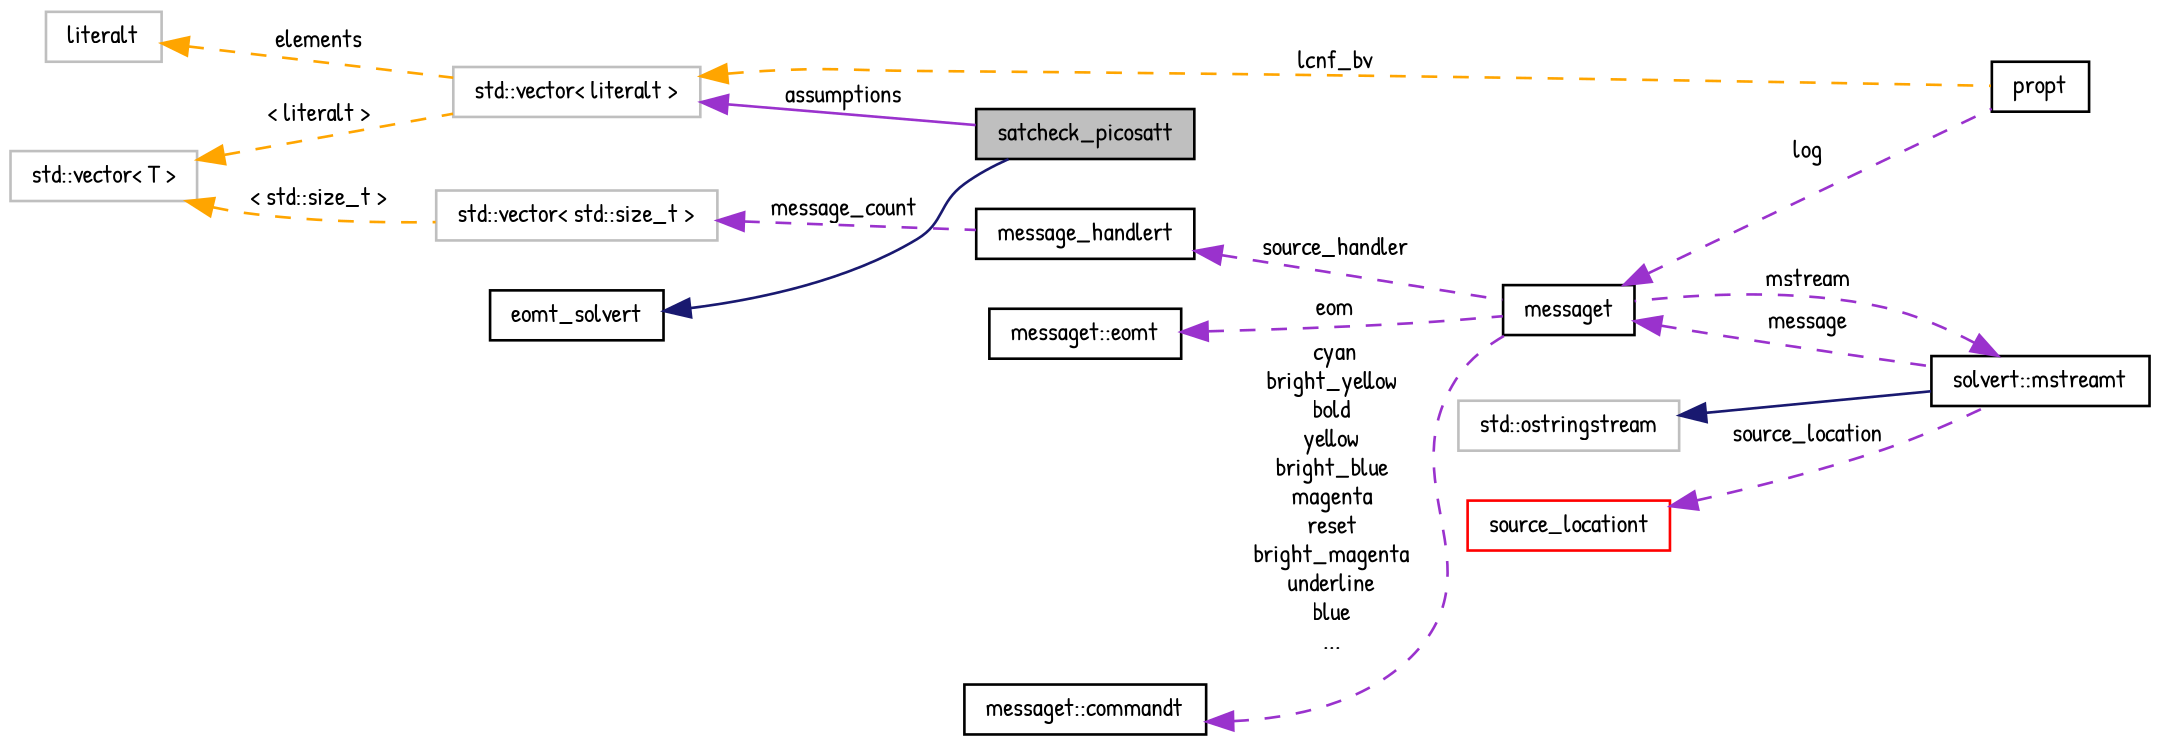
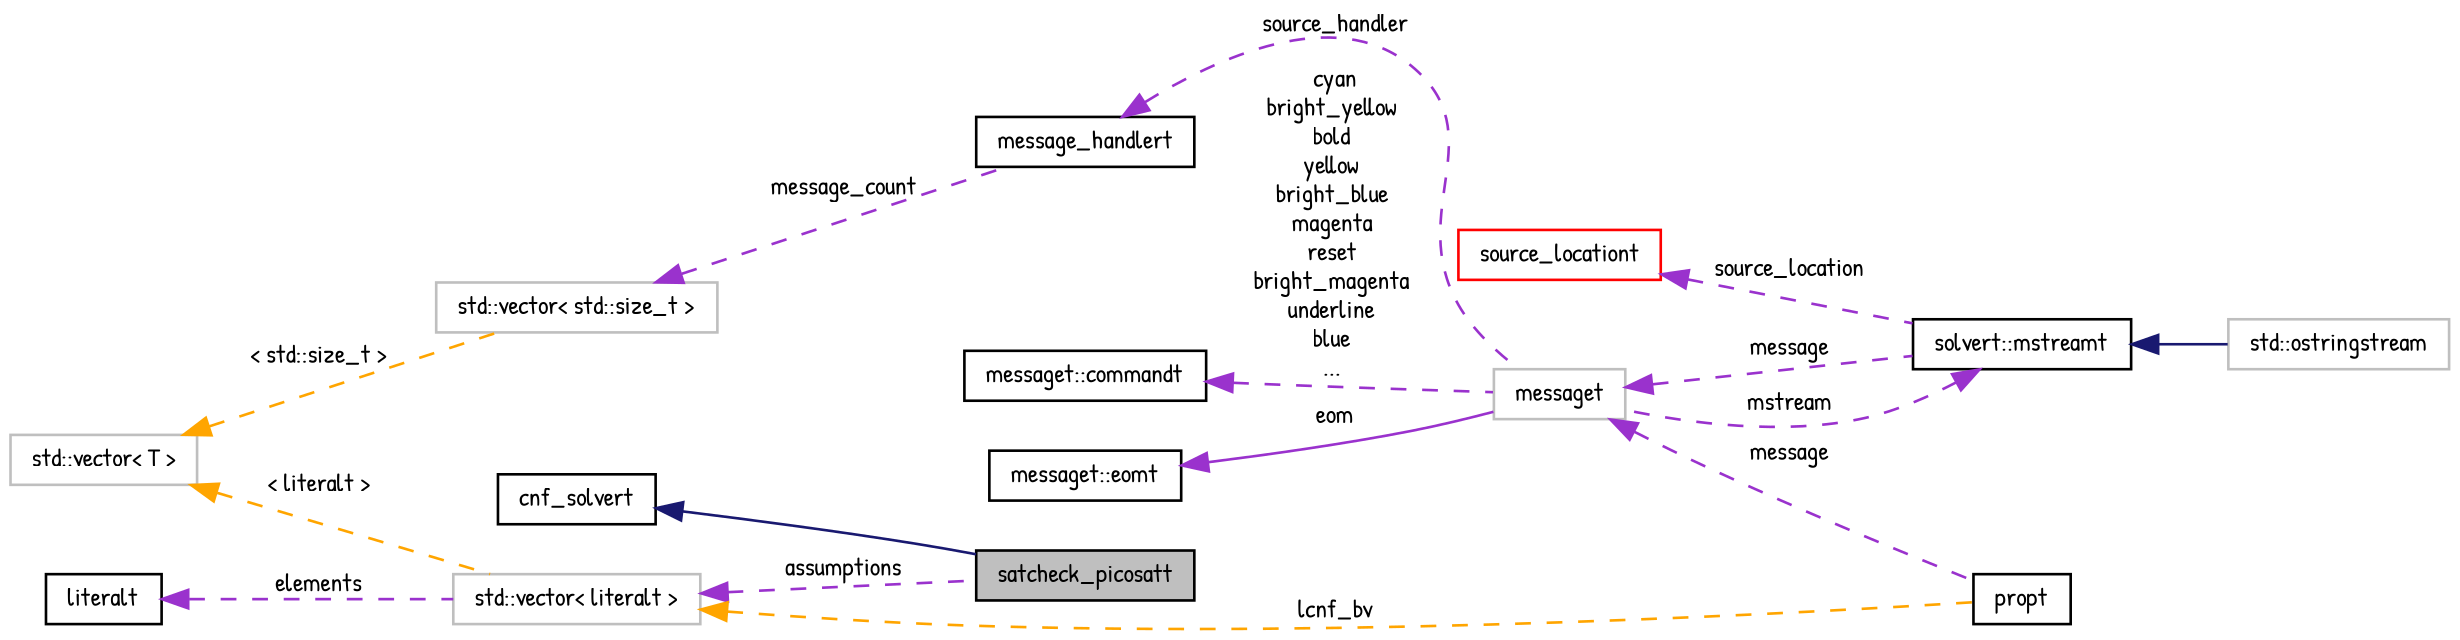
(104, 37) -> (104, 599)
(321, 62) -> (321, 599)
(852, 115) -> (852, 586)
(1805, 151) -> (1787, 453)
(1569, 310) -> (1560, 394)
(577, 315) -> (577, 499)
(1356, 326) -> (1351, 442)
(1819, 402) -> (2193, 344)
